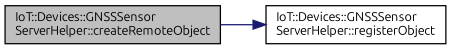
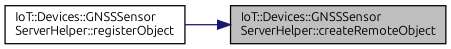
(237, 25) -> (201, 25)
